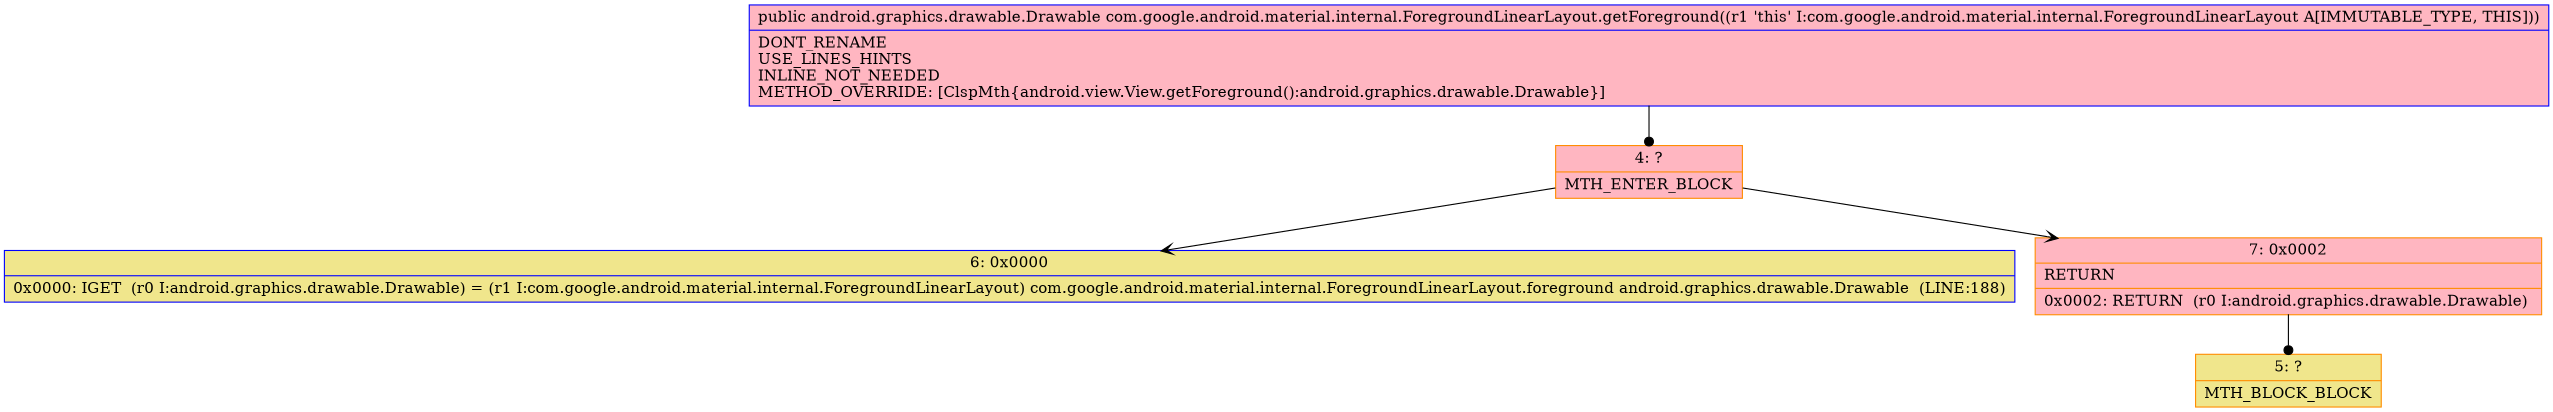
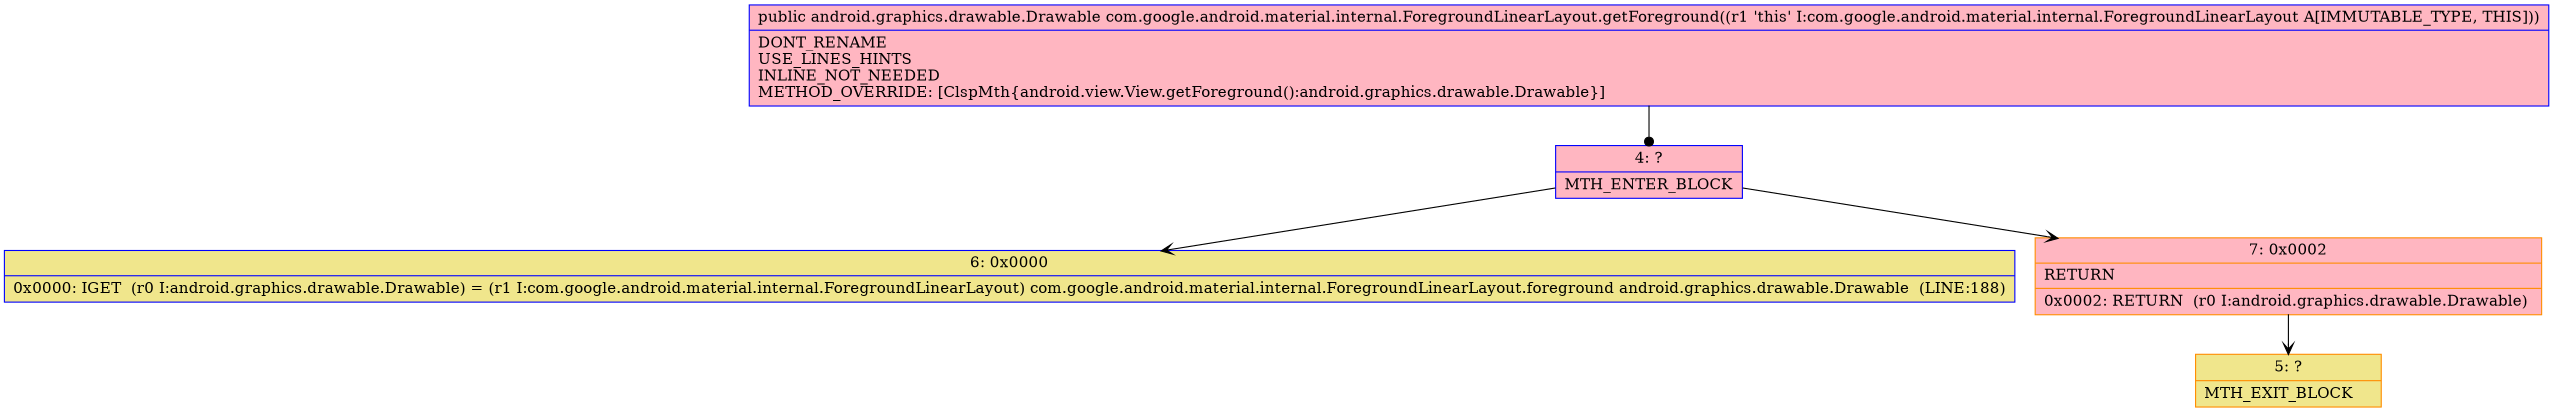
(1649, 172) -> (1649, 172)
(2288, 330) -> (2288, 330)
(2288, 393) -> (2279, 393)
